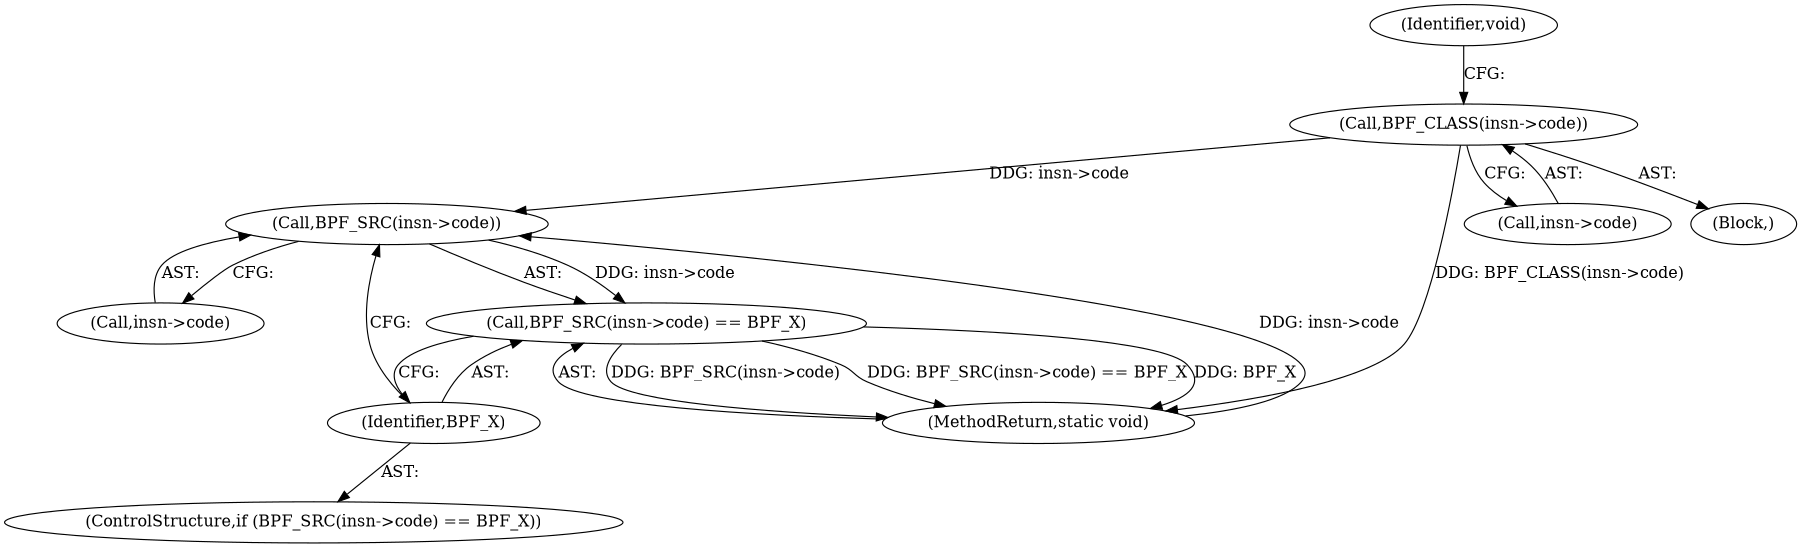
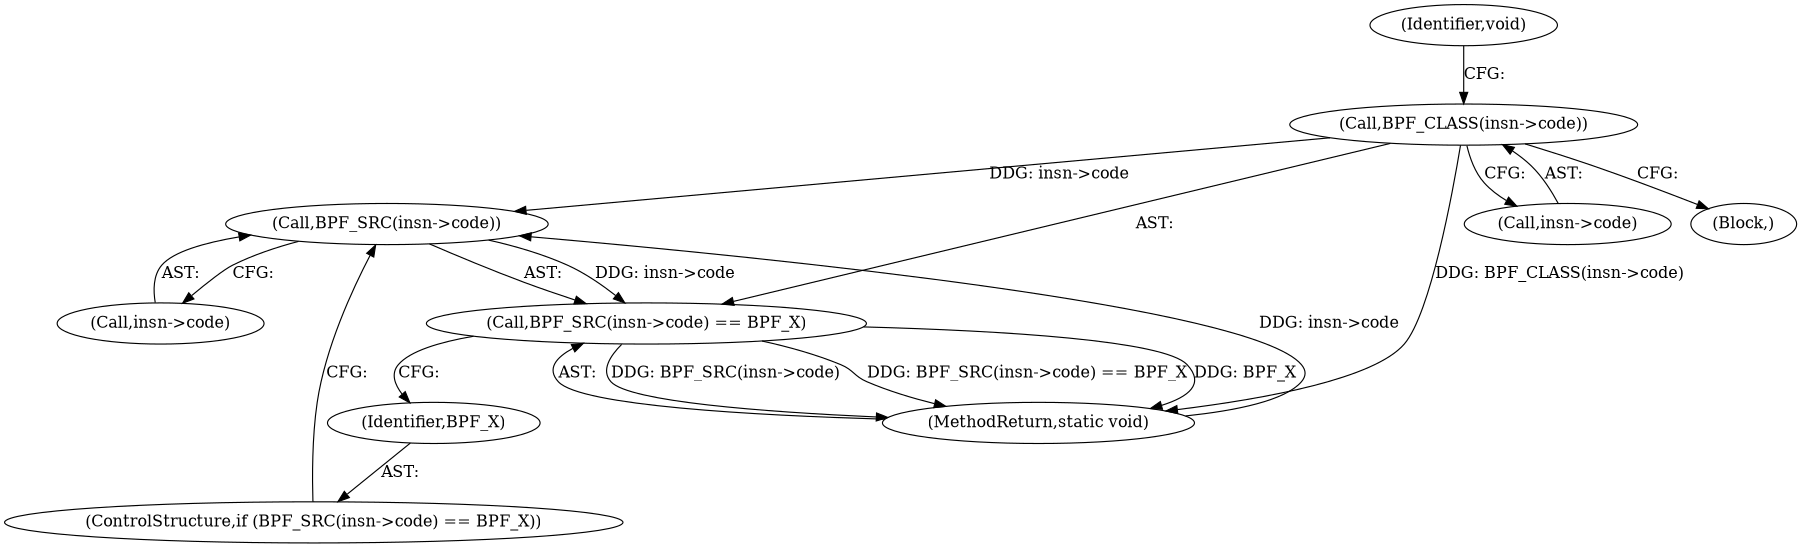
(1660, 174) -> (1660, 174)
(368, 335) -> (323, 374)
(470, 366) -> (1062, 222)
